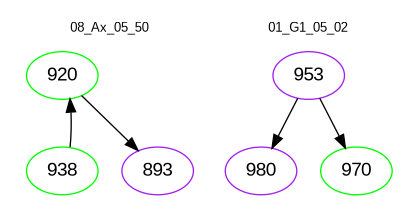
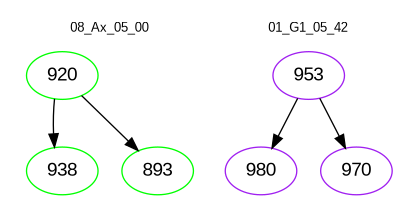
(110, 28) -> (110, 28)
(309, 28) -> (309, 28)
(71, 130) -> (53, 116)
(158, 171) -> (158, 171)
(356, 171) -> (356, 171)
